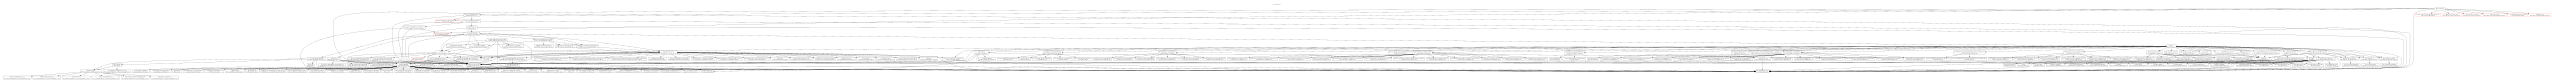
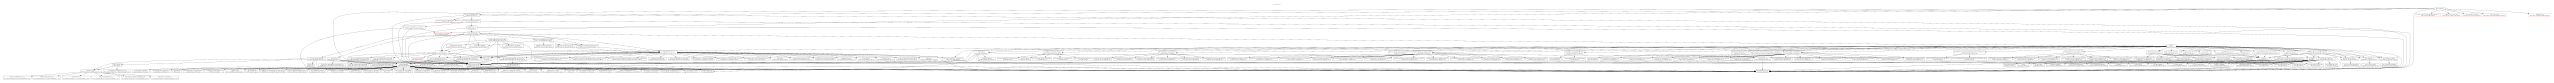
(2518, 15) -> none
